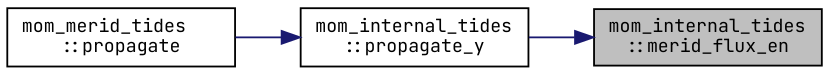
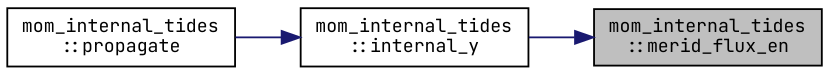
(121, 37) -> (121, 37)
(415, 37) -> (415, 37)
